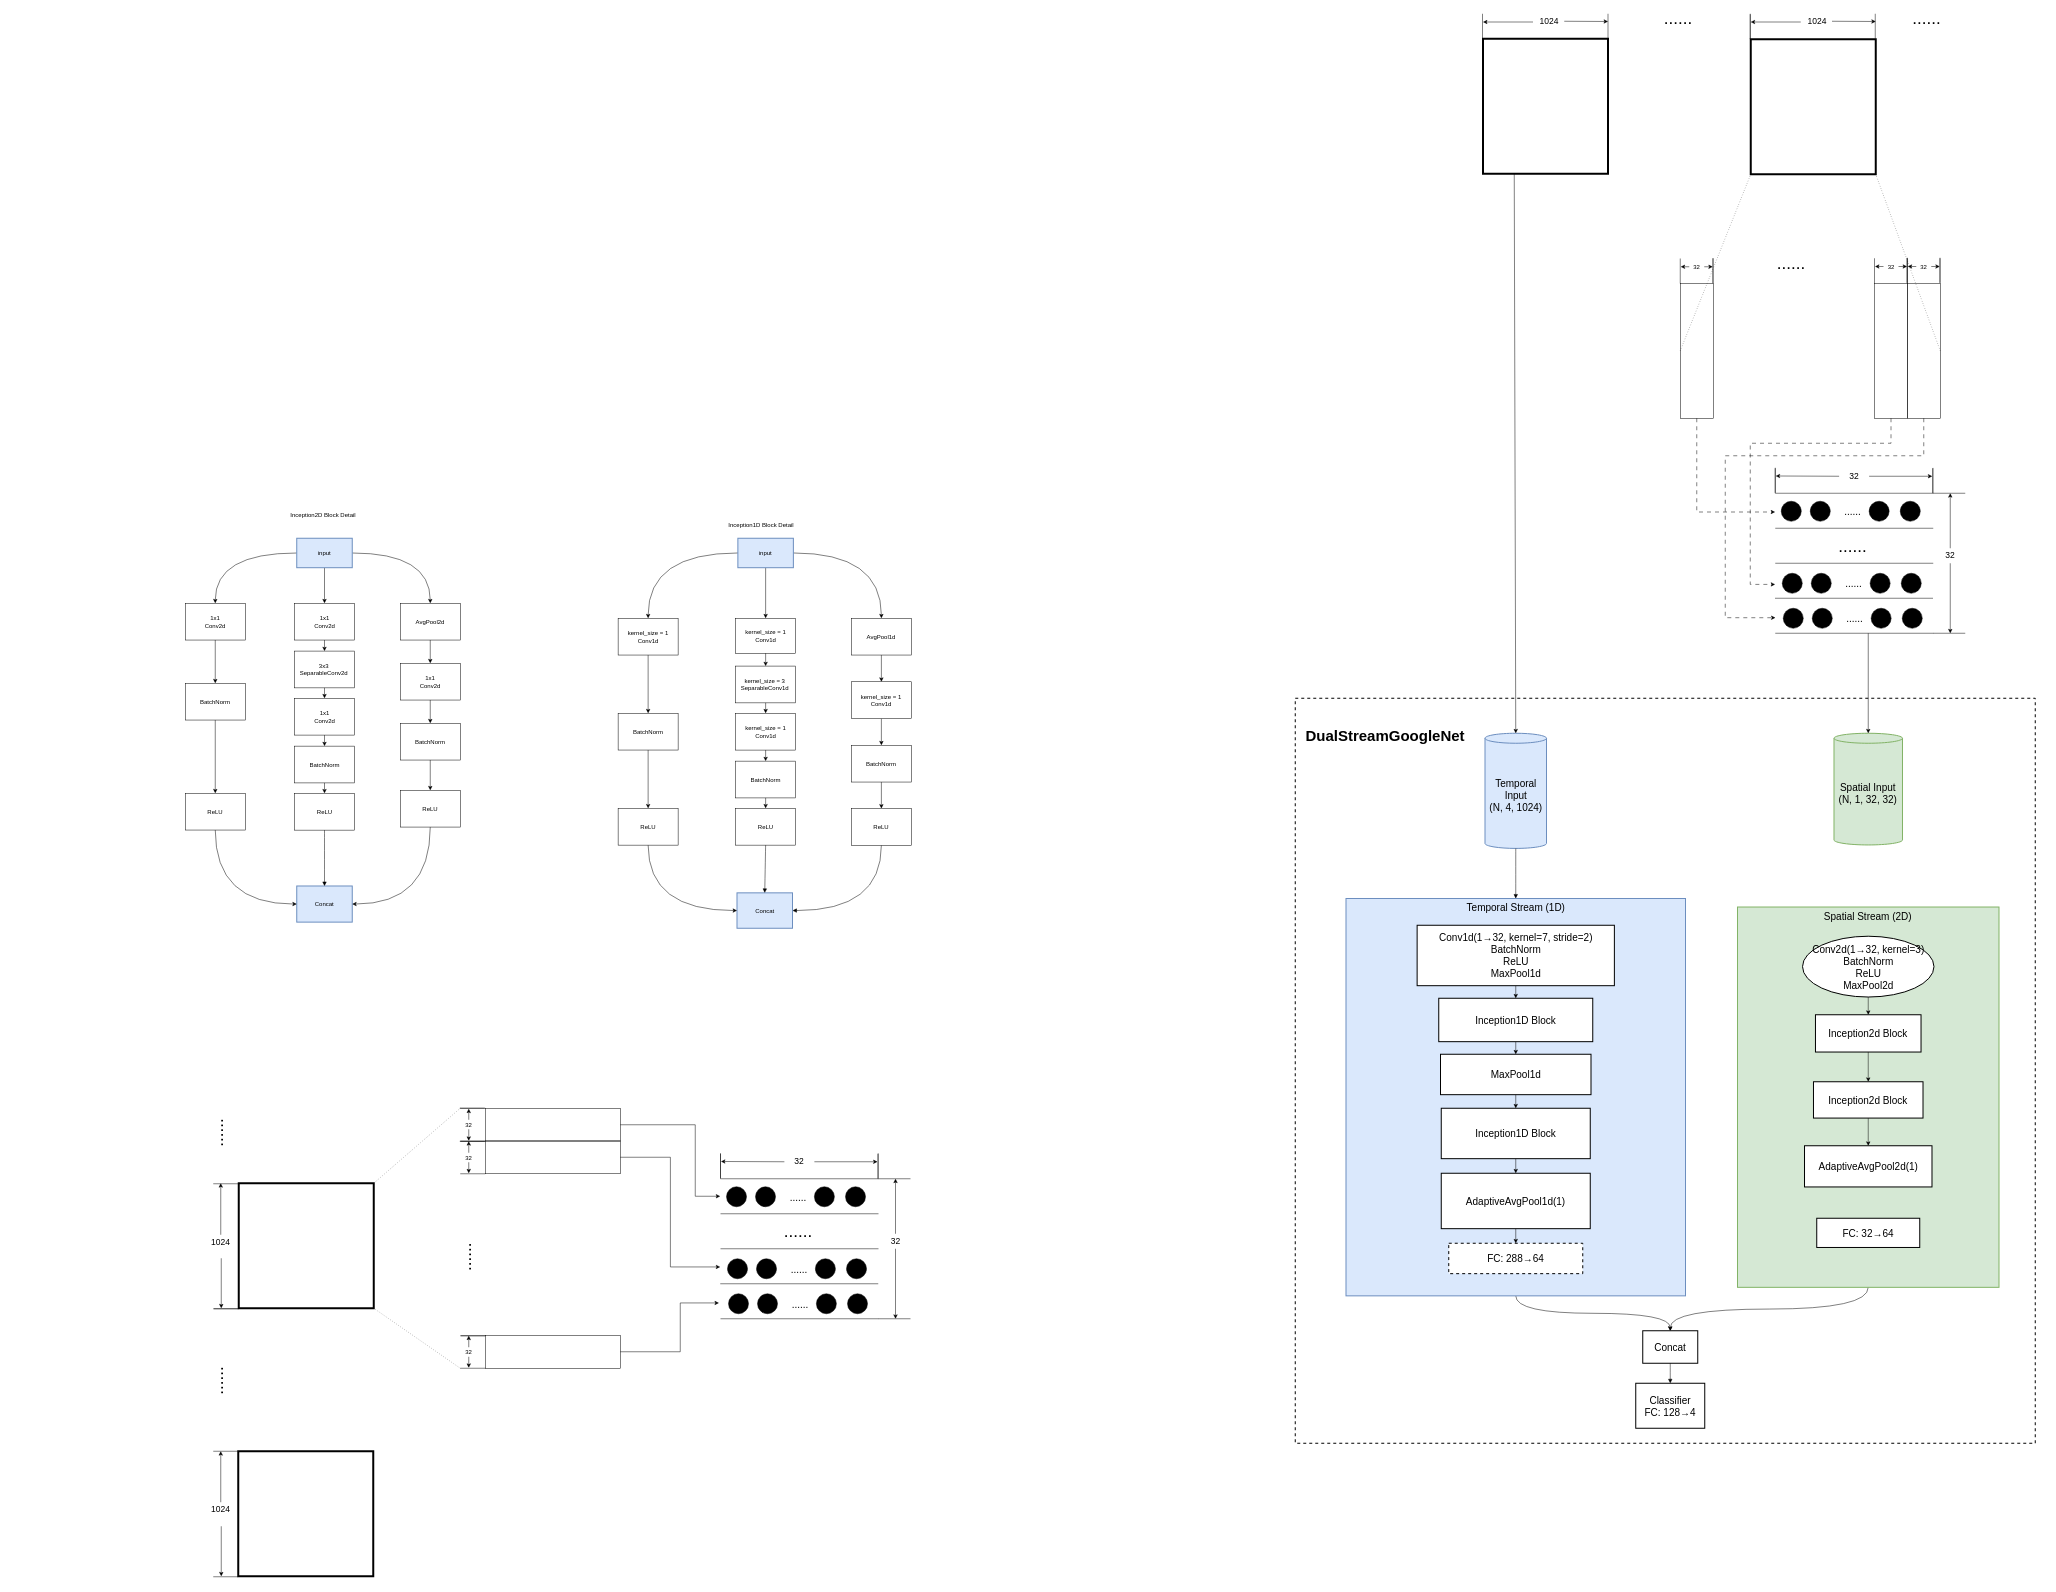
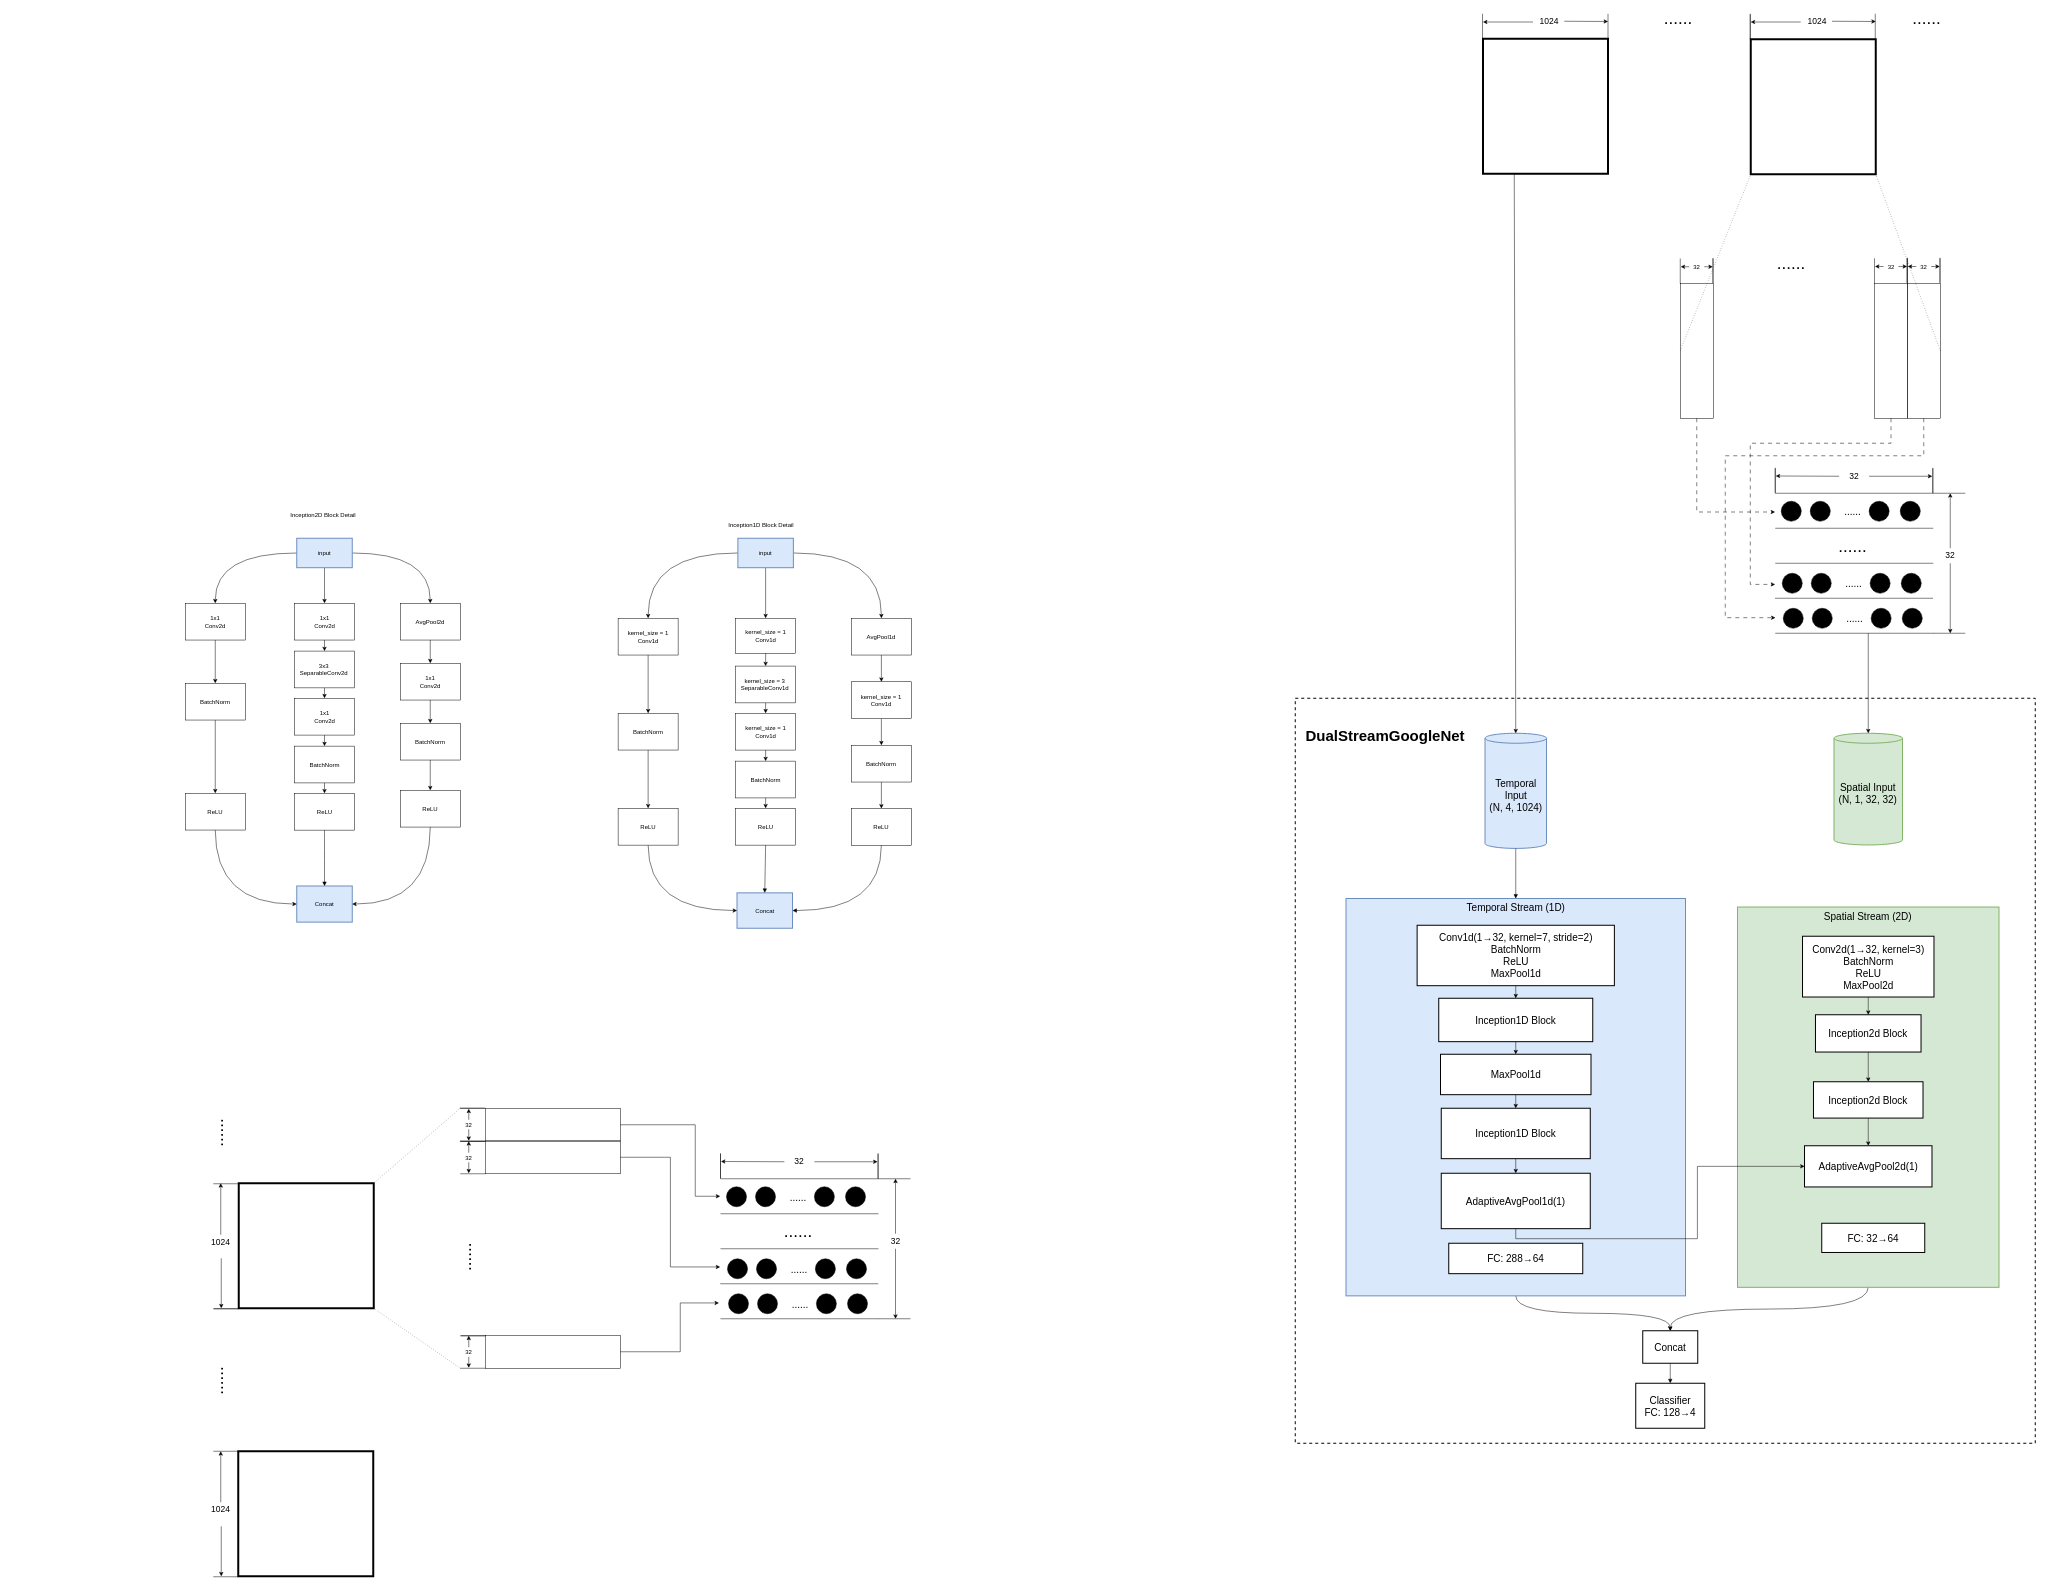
(1868, 967) -> (1868, 967)
(1868, 1233) -> (1873, 1238)
(1516, 1238) -> (1516, 1239)
(1516, 1258) -> (1516, 1258)
